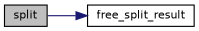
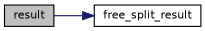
(26, 16) -> (29, 16)
